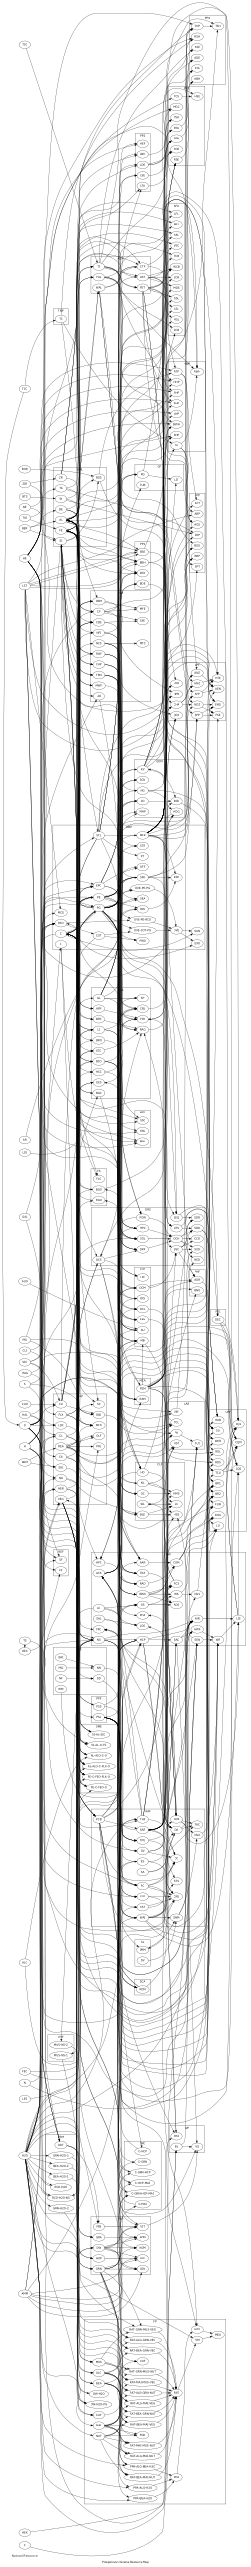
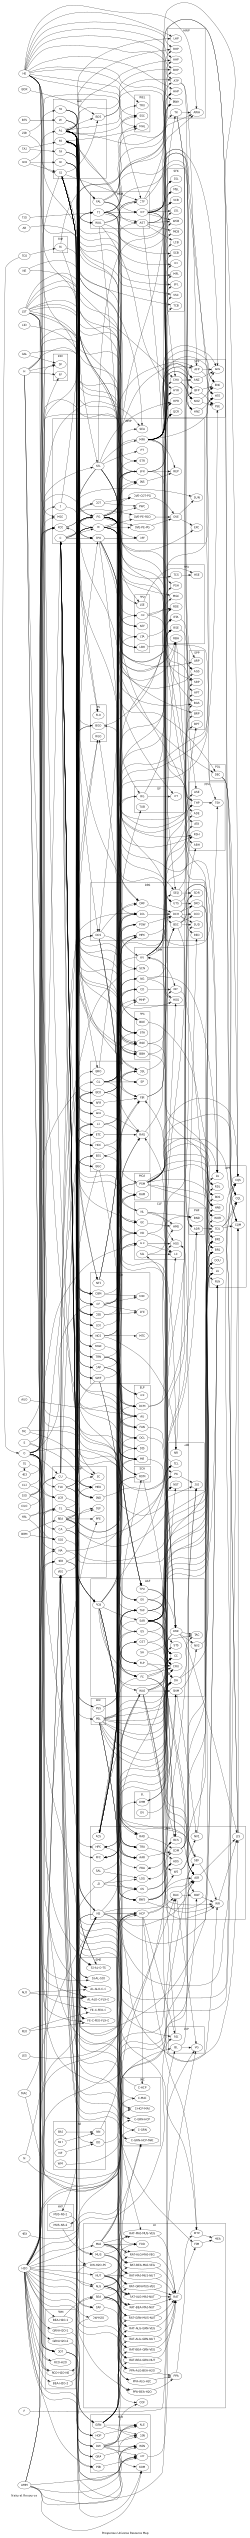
none -> (176, 200)
